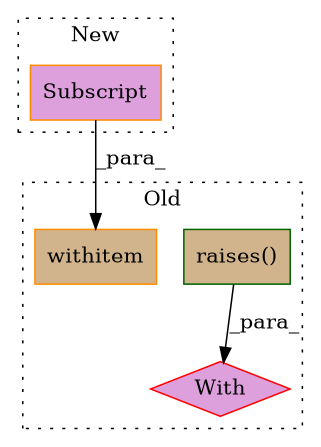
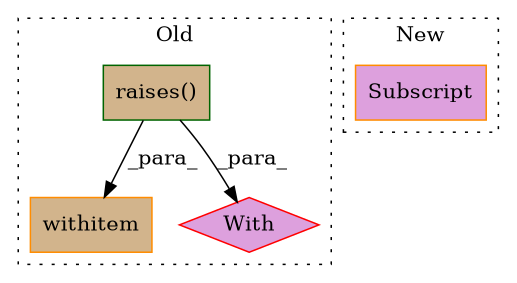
(96, 167) -> (127, 152)
